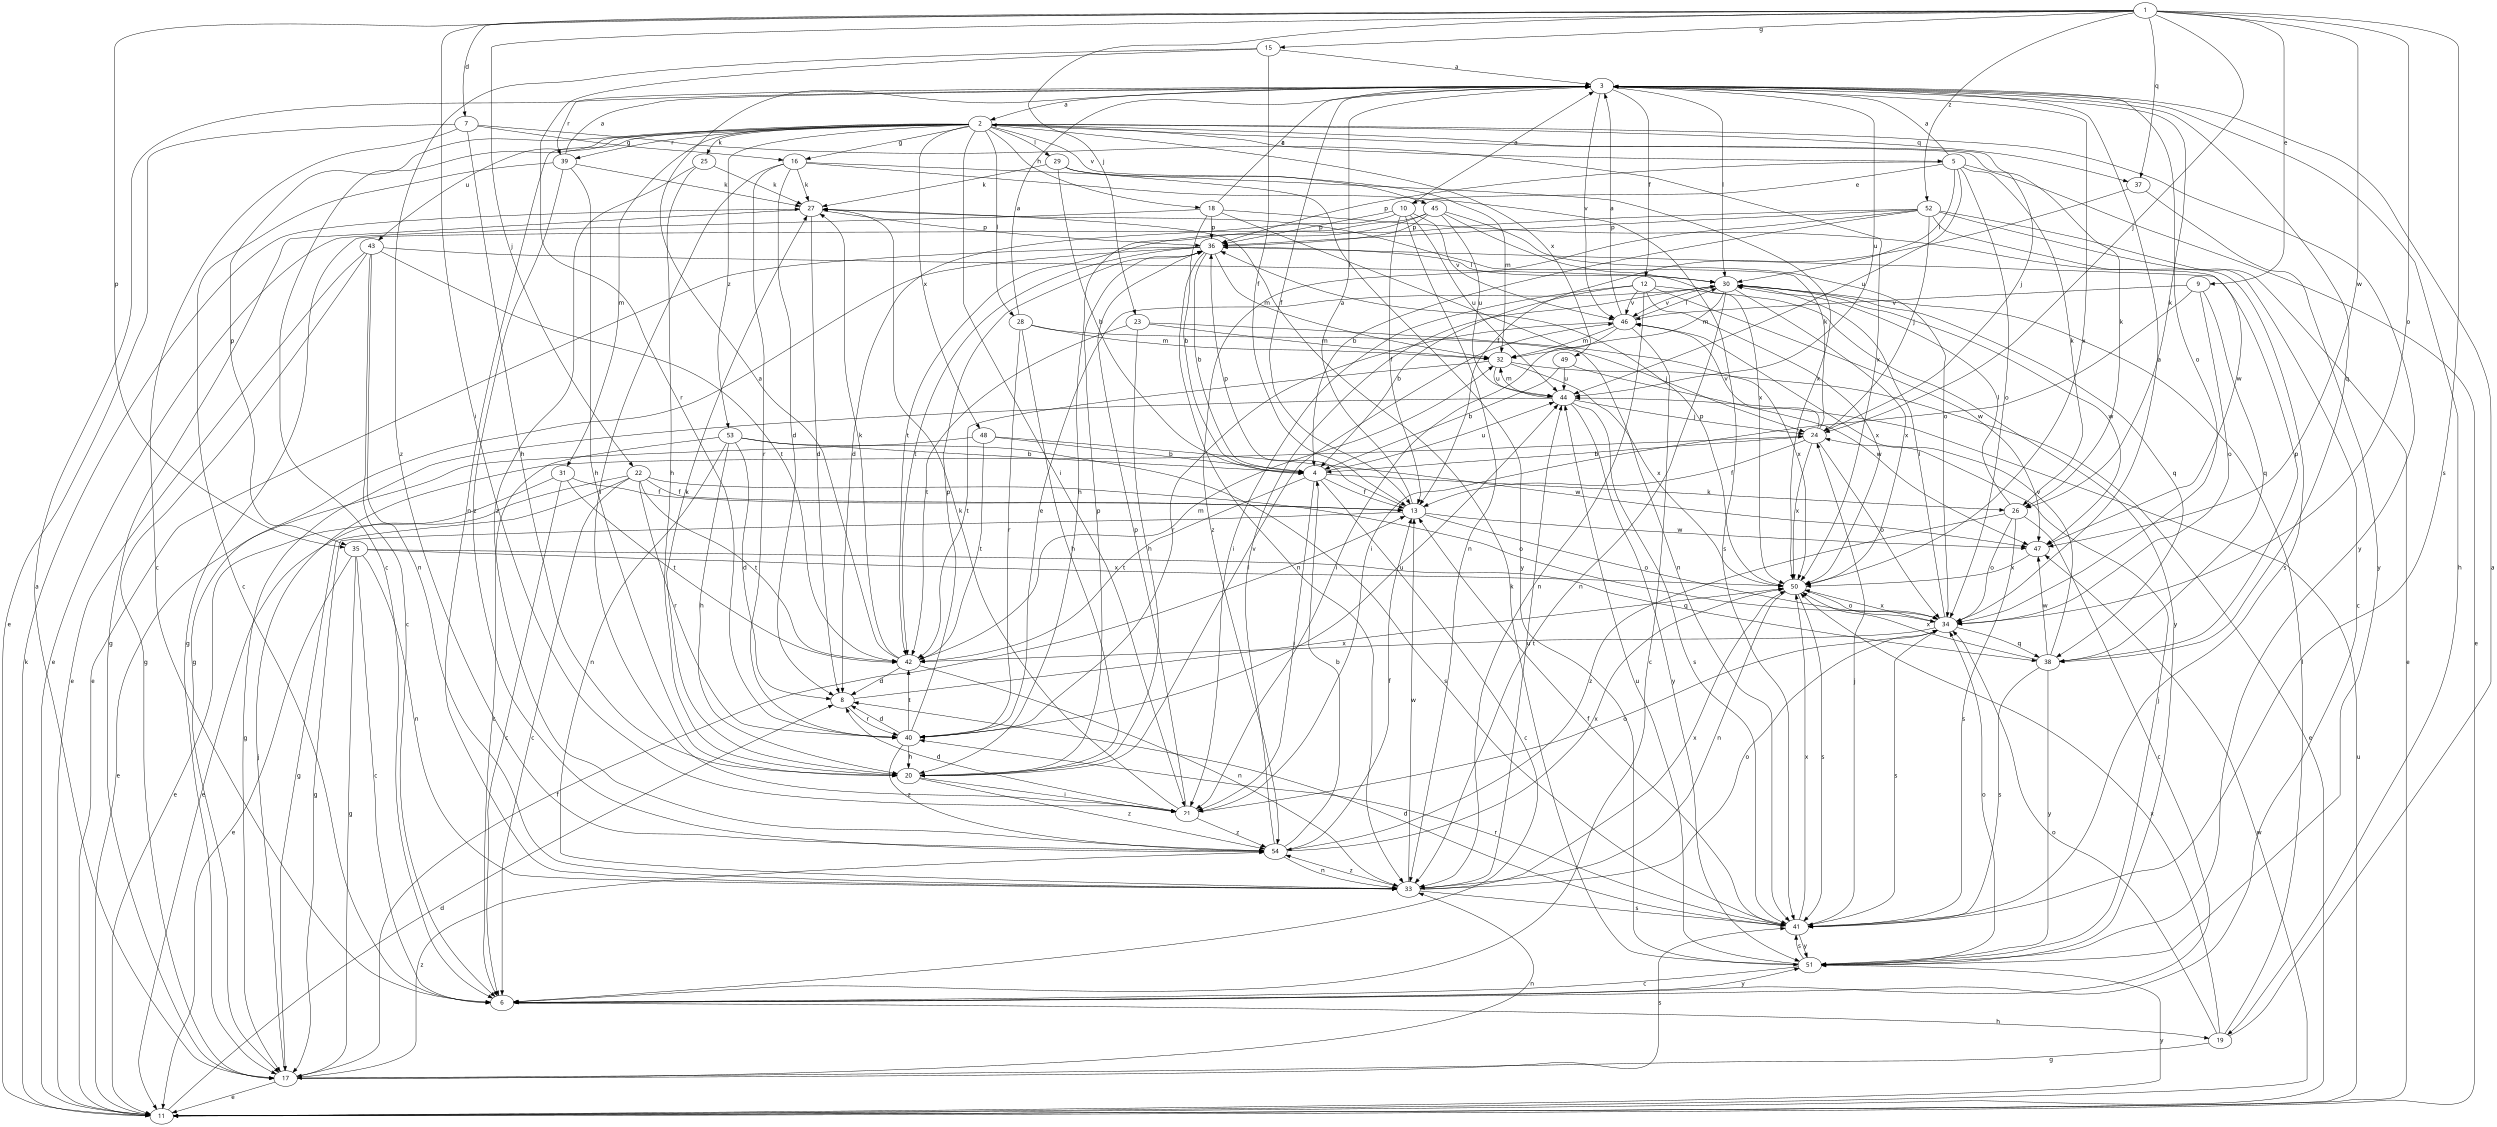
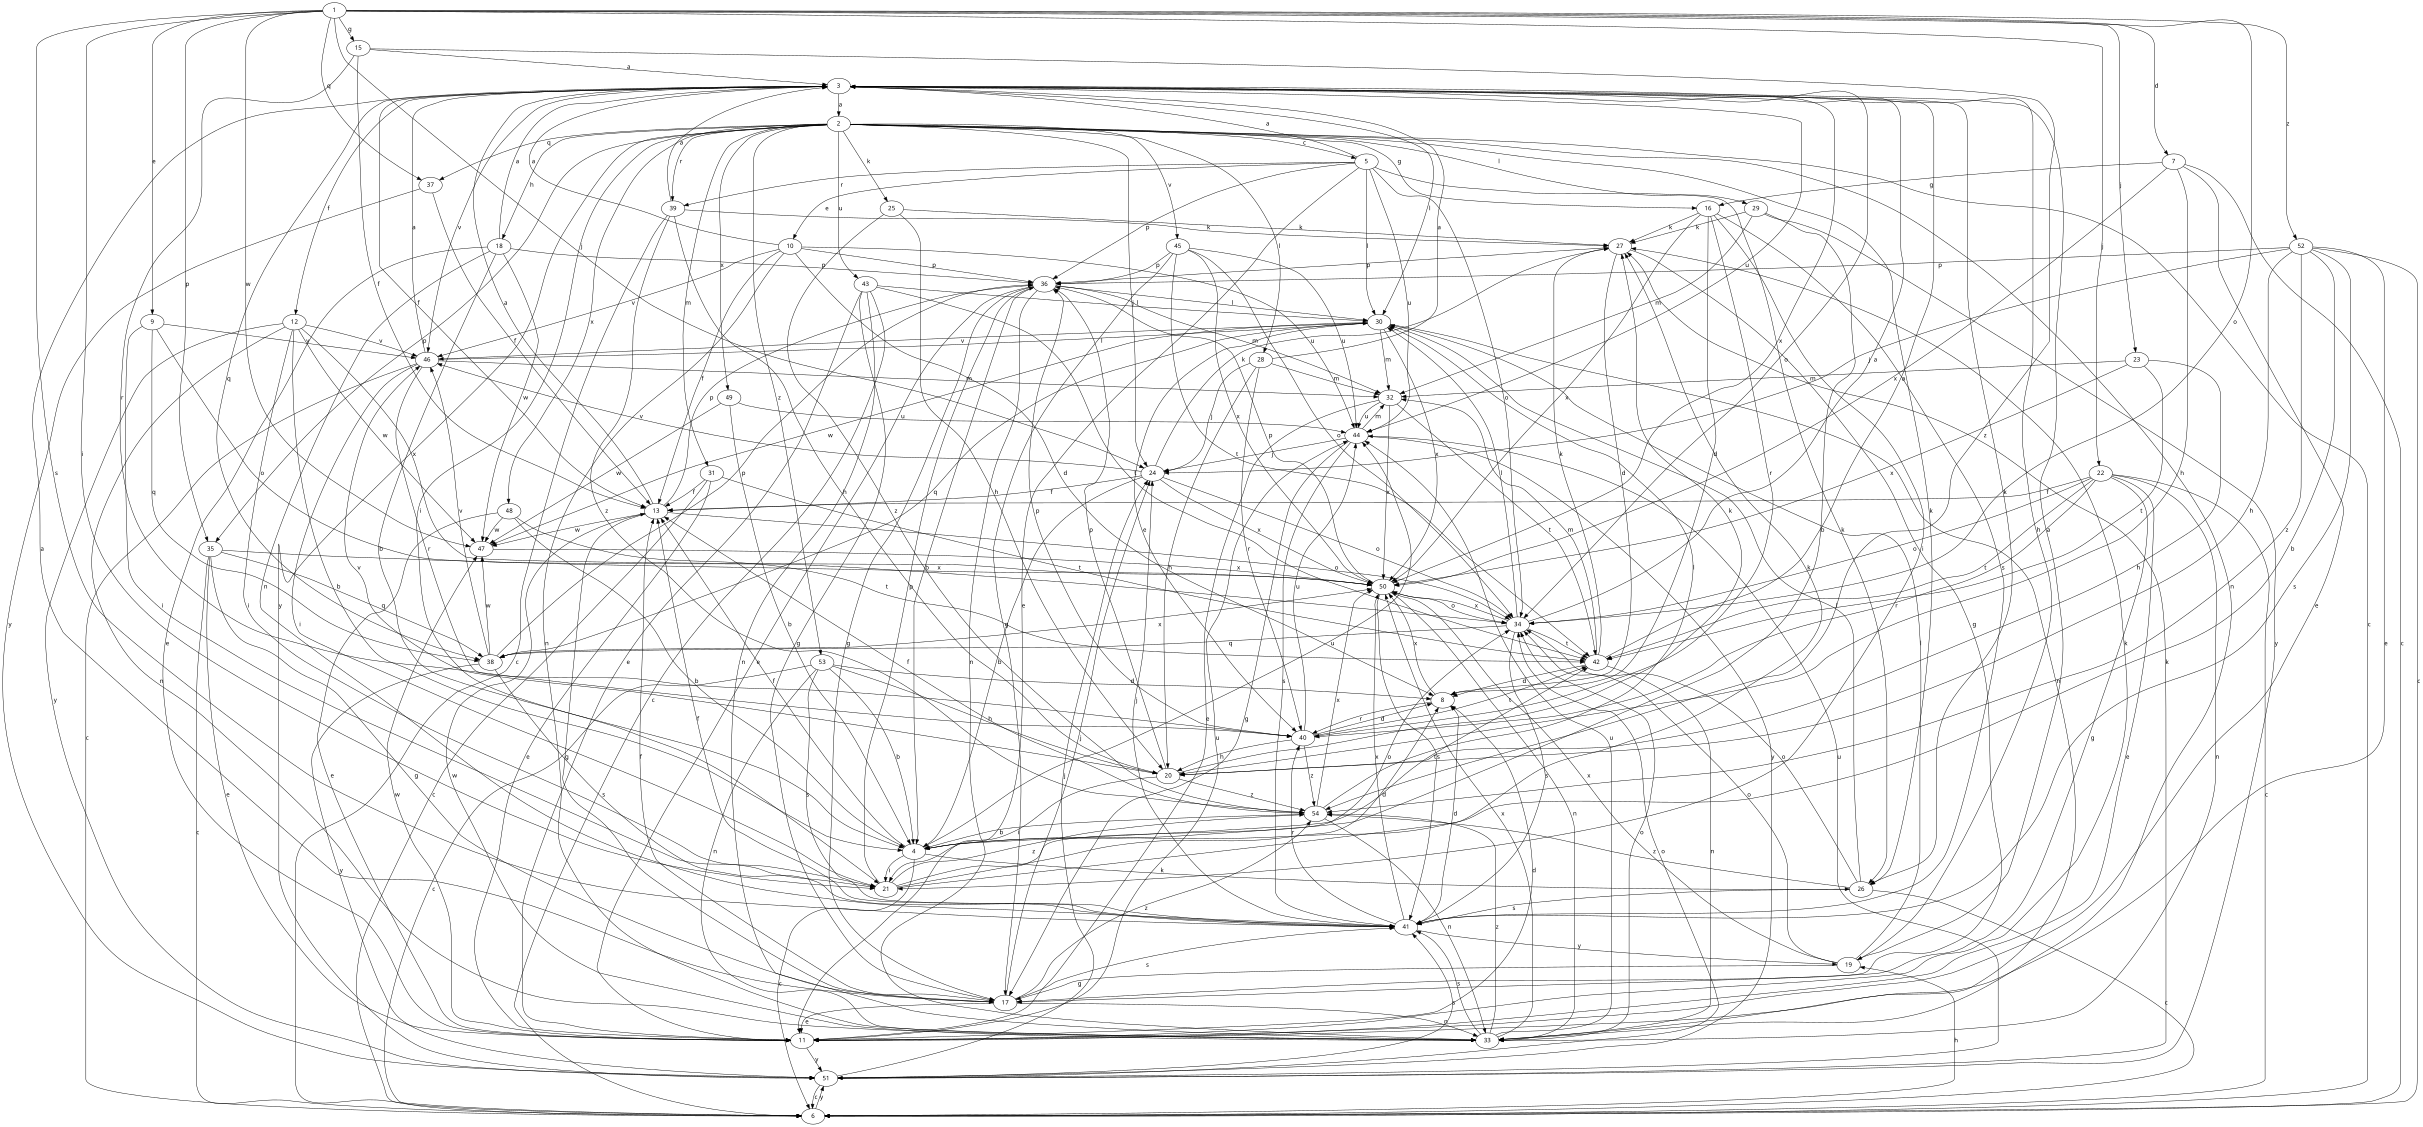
(1056, 89) -> (1020, 168)
(1481, 144) -> (1125, 158)
(955, 354) -> none
(614, 880) -> (2102, 993)
(1802, 944) -> (1624, 953)
